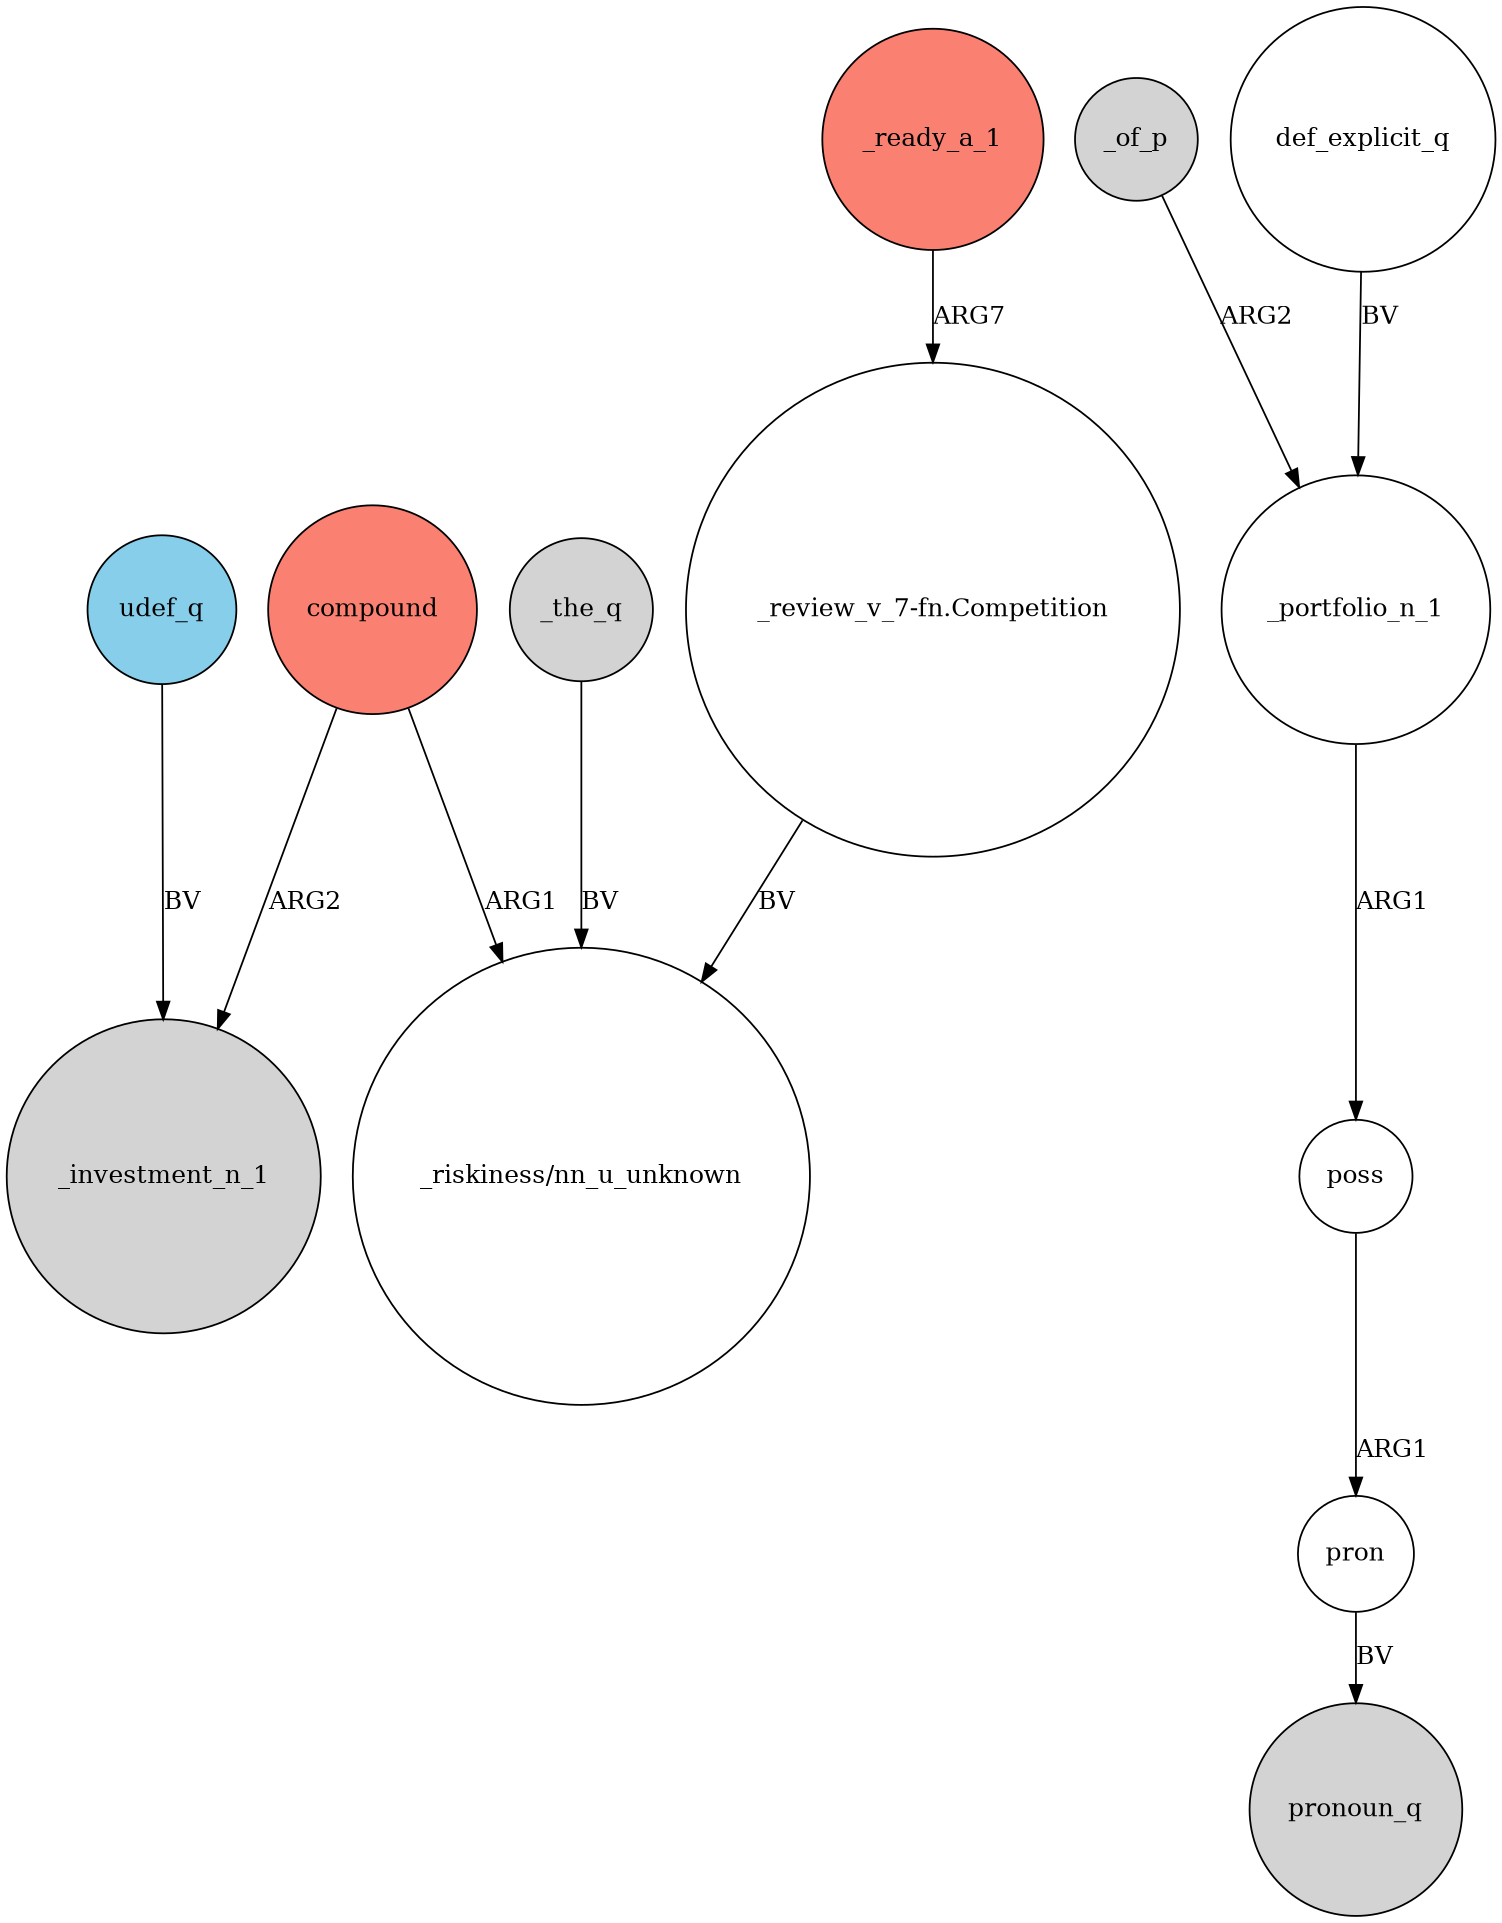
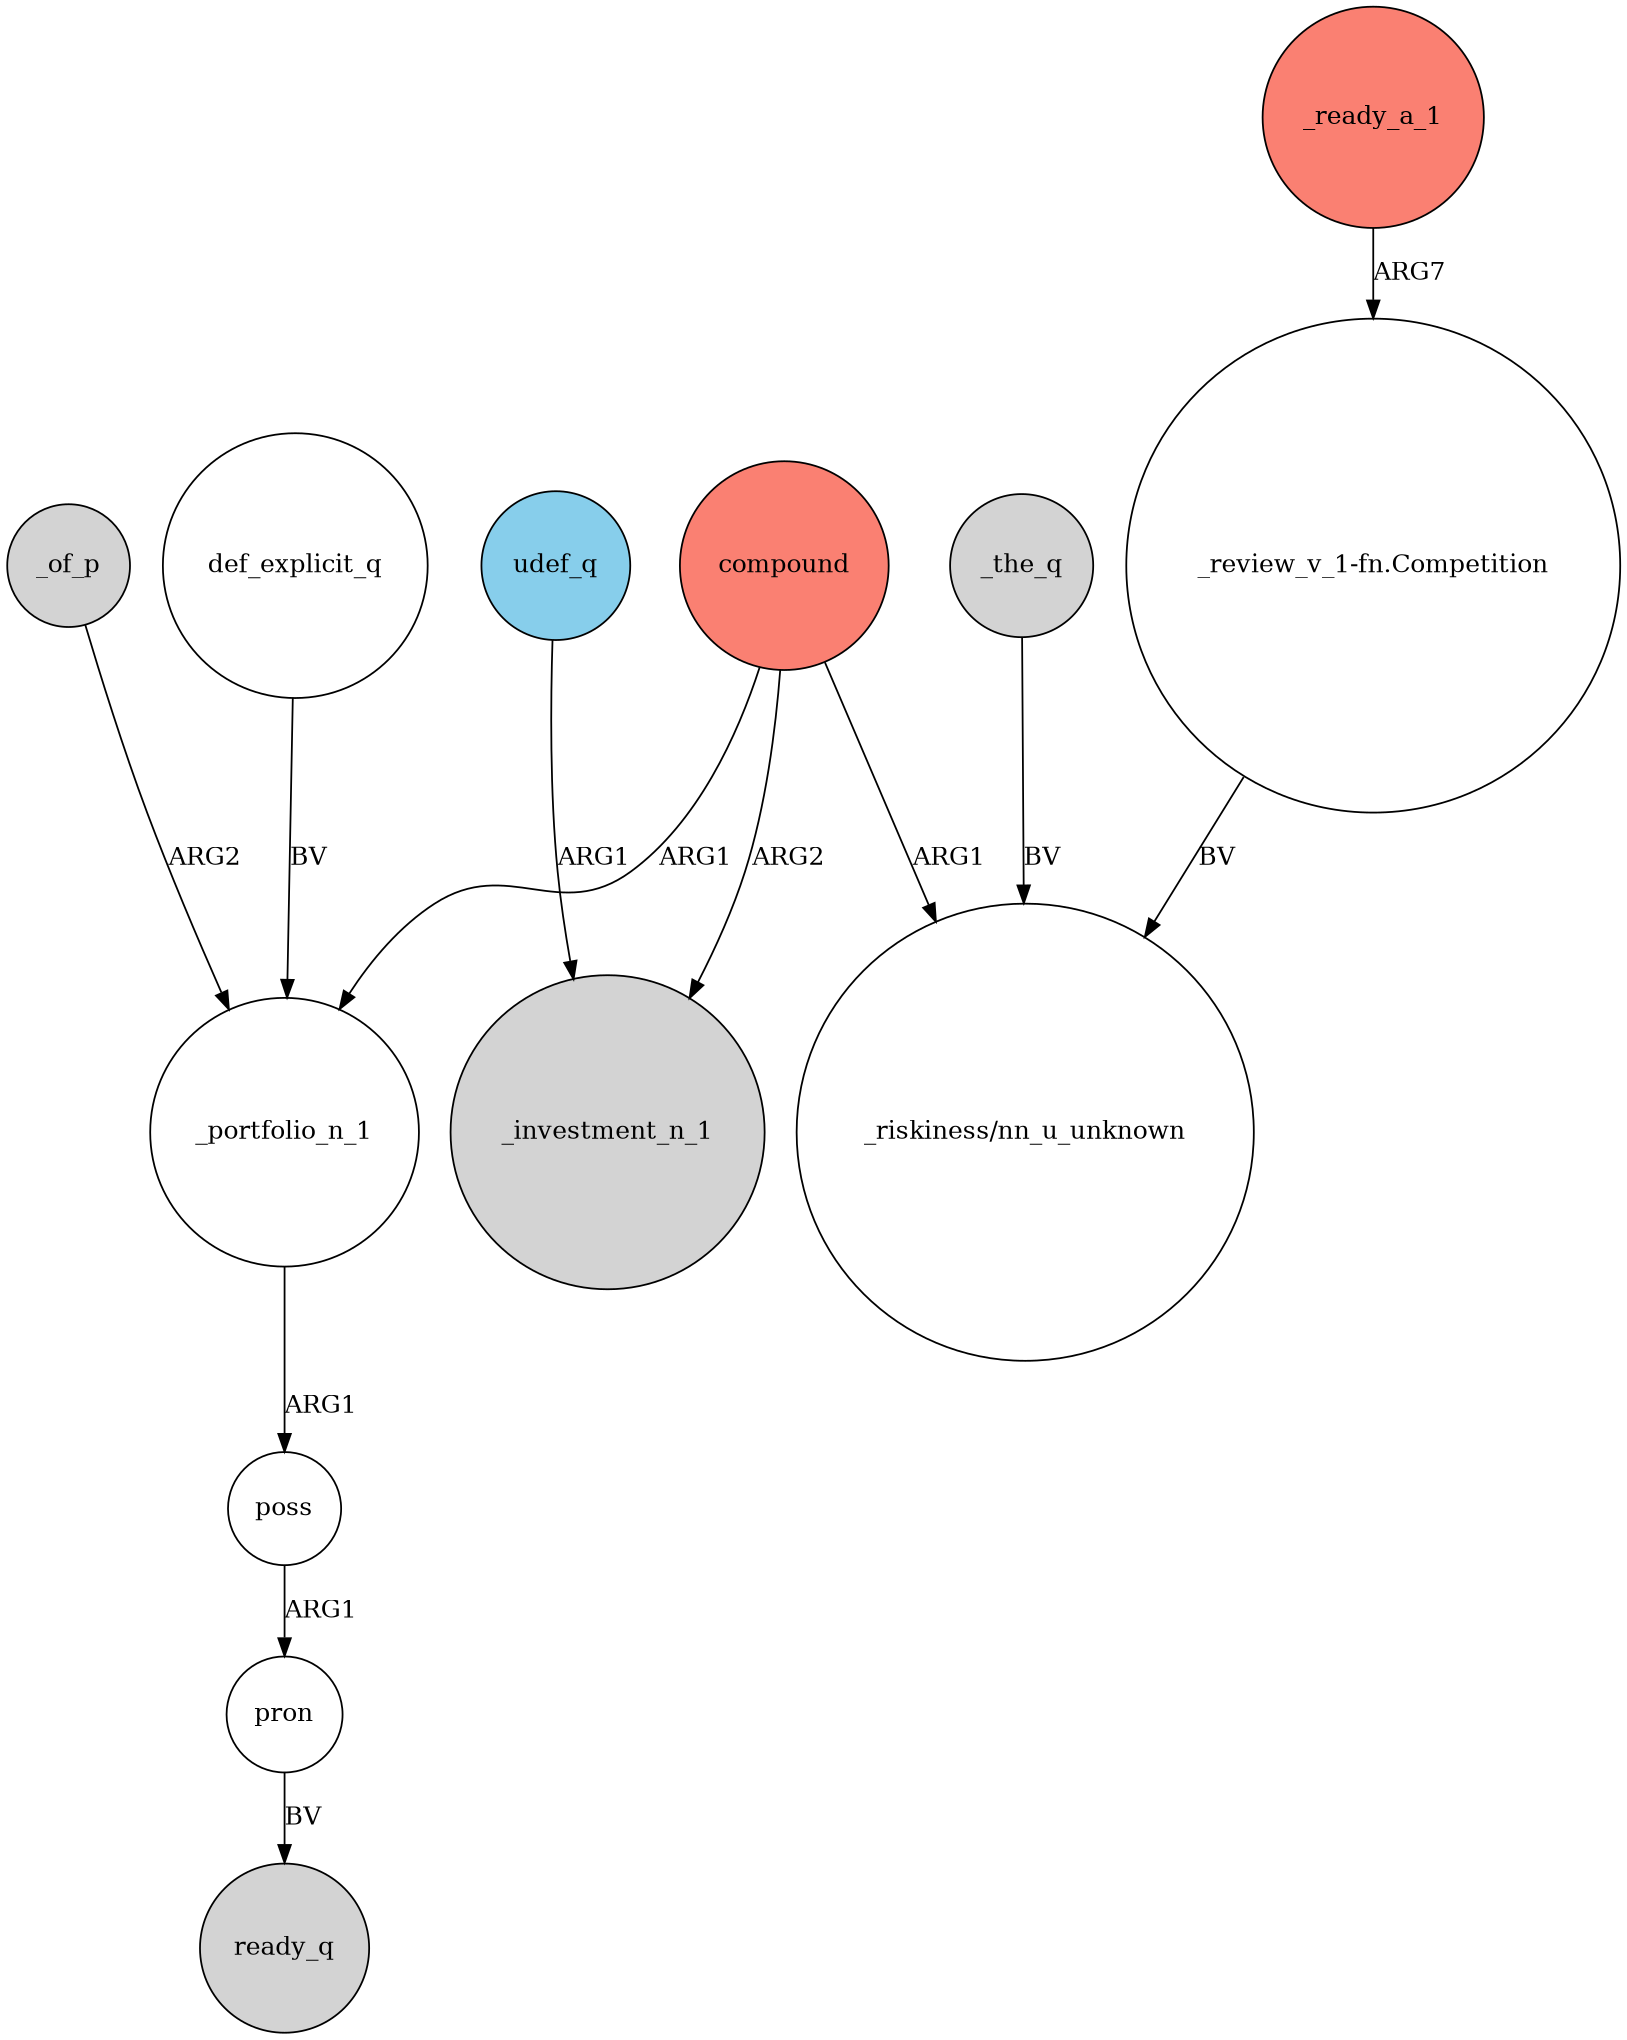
(933, 610) -> (1373, 566)
none -> (593, 889)
(182, 902) -> (594, 858)
(1356, 1810) -> (285, 1948)
